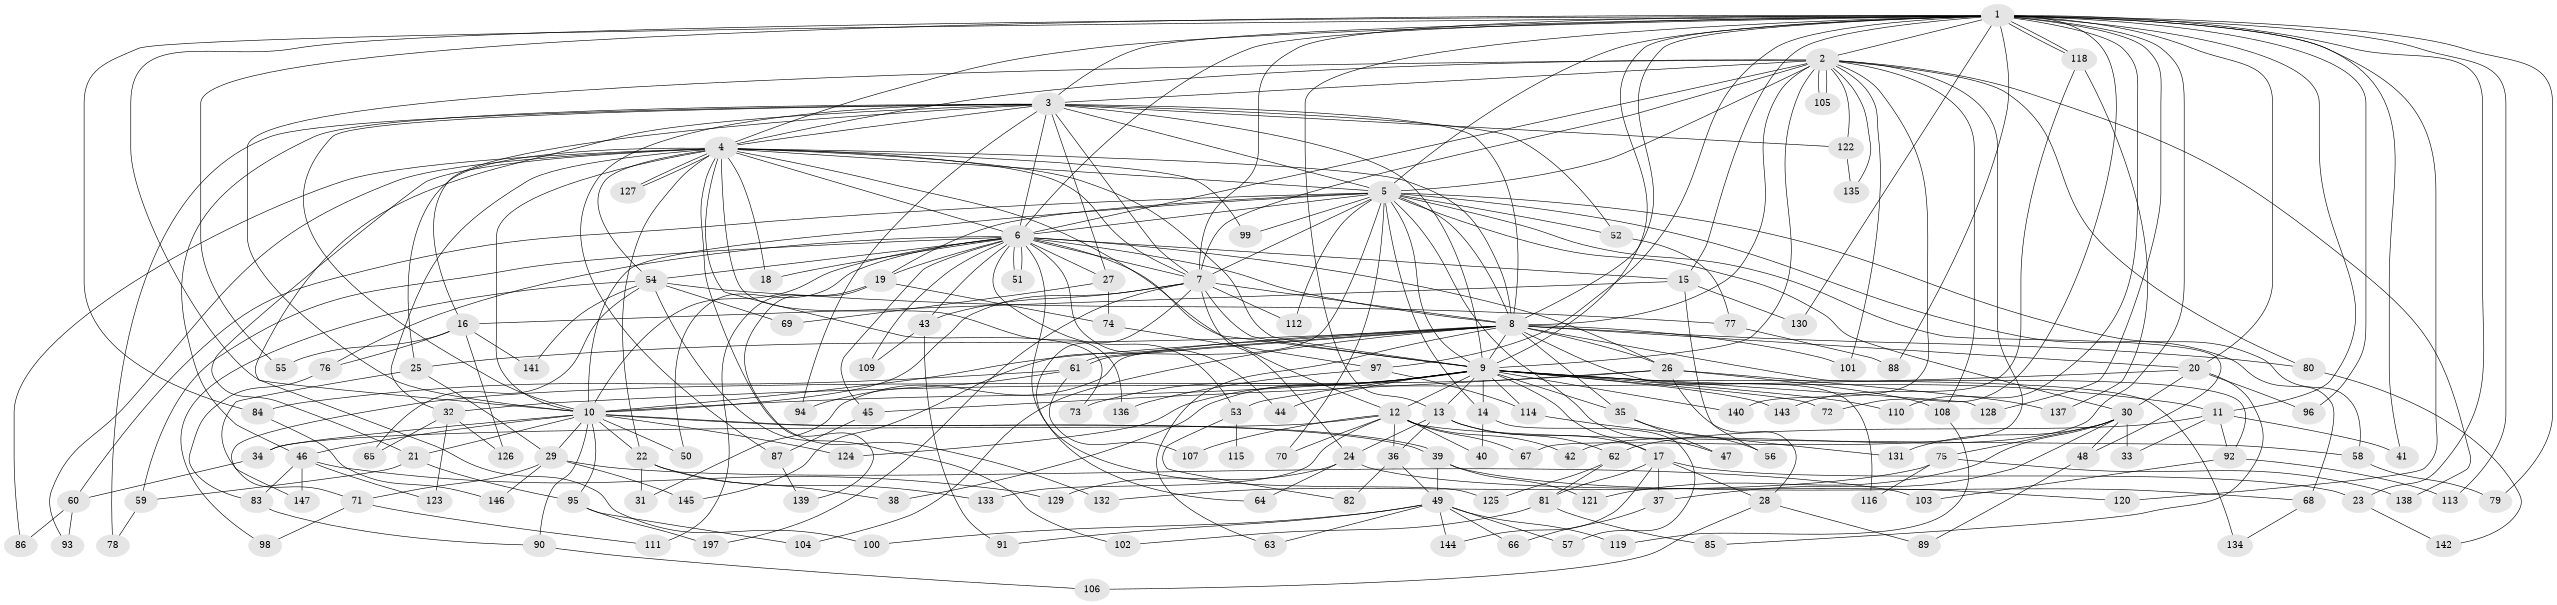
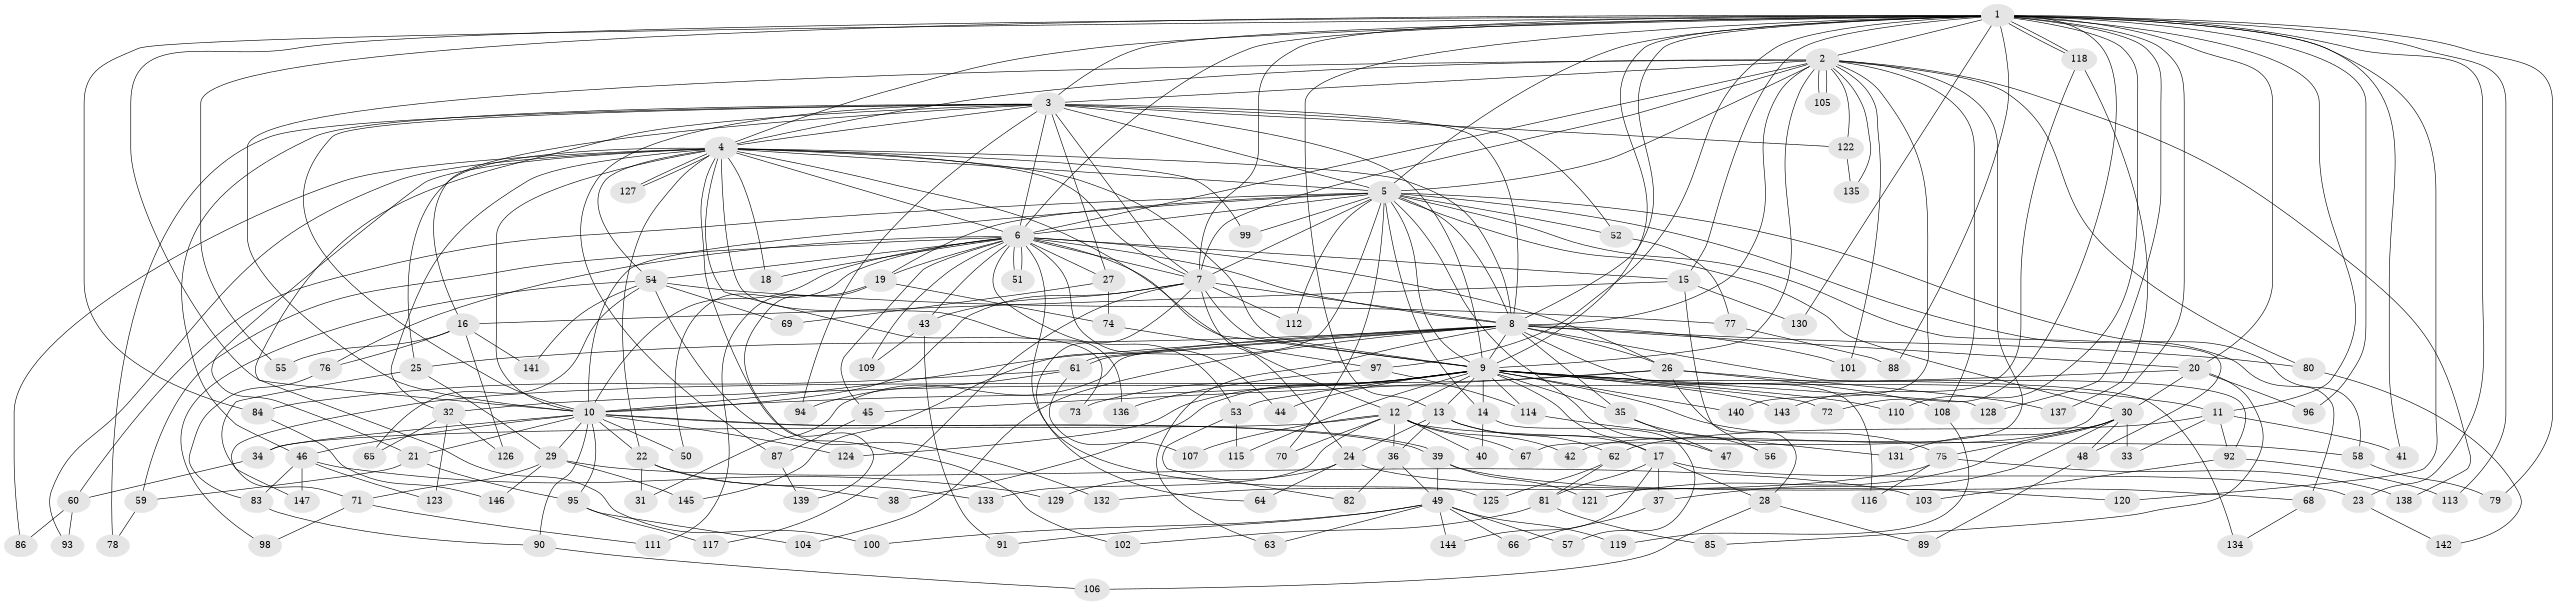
none -> (1357, 407)
none -> (1701, 422)
(711, 546) -> (711, 546)
